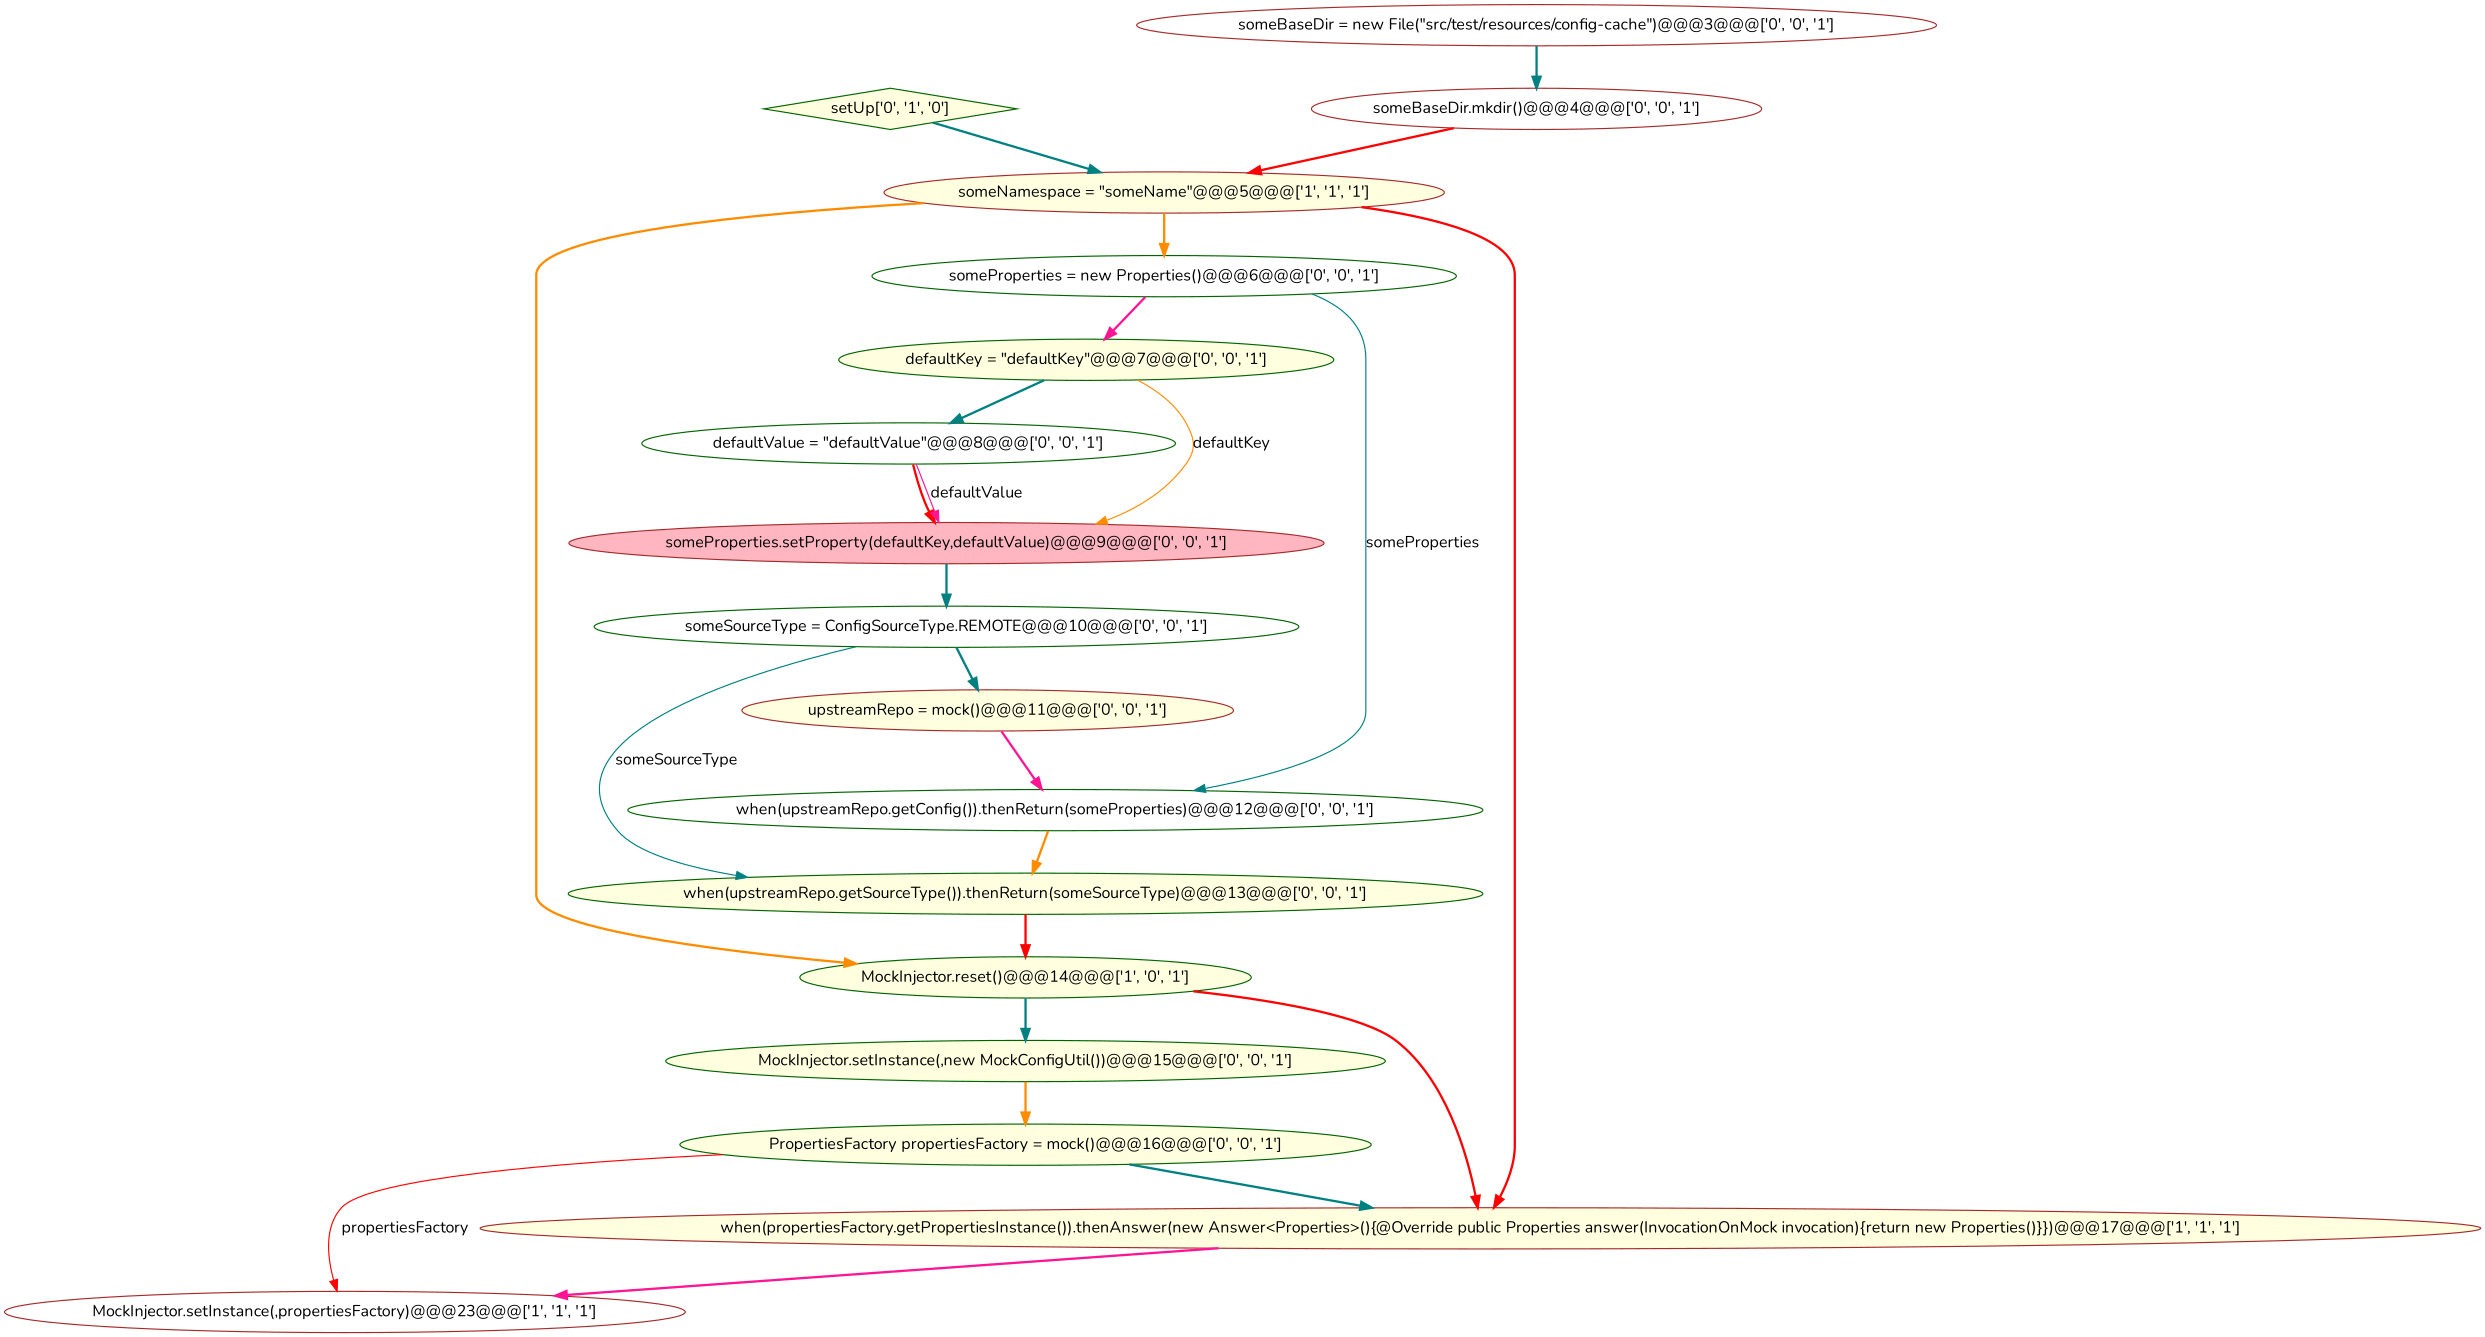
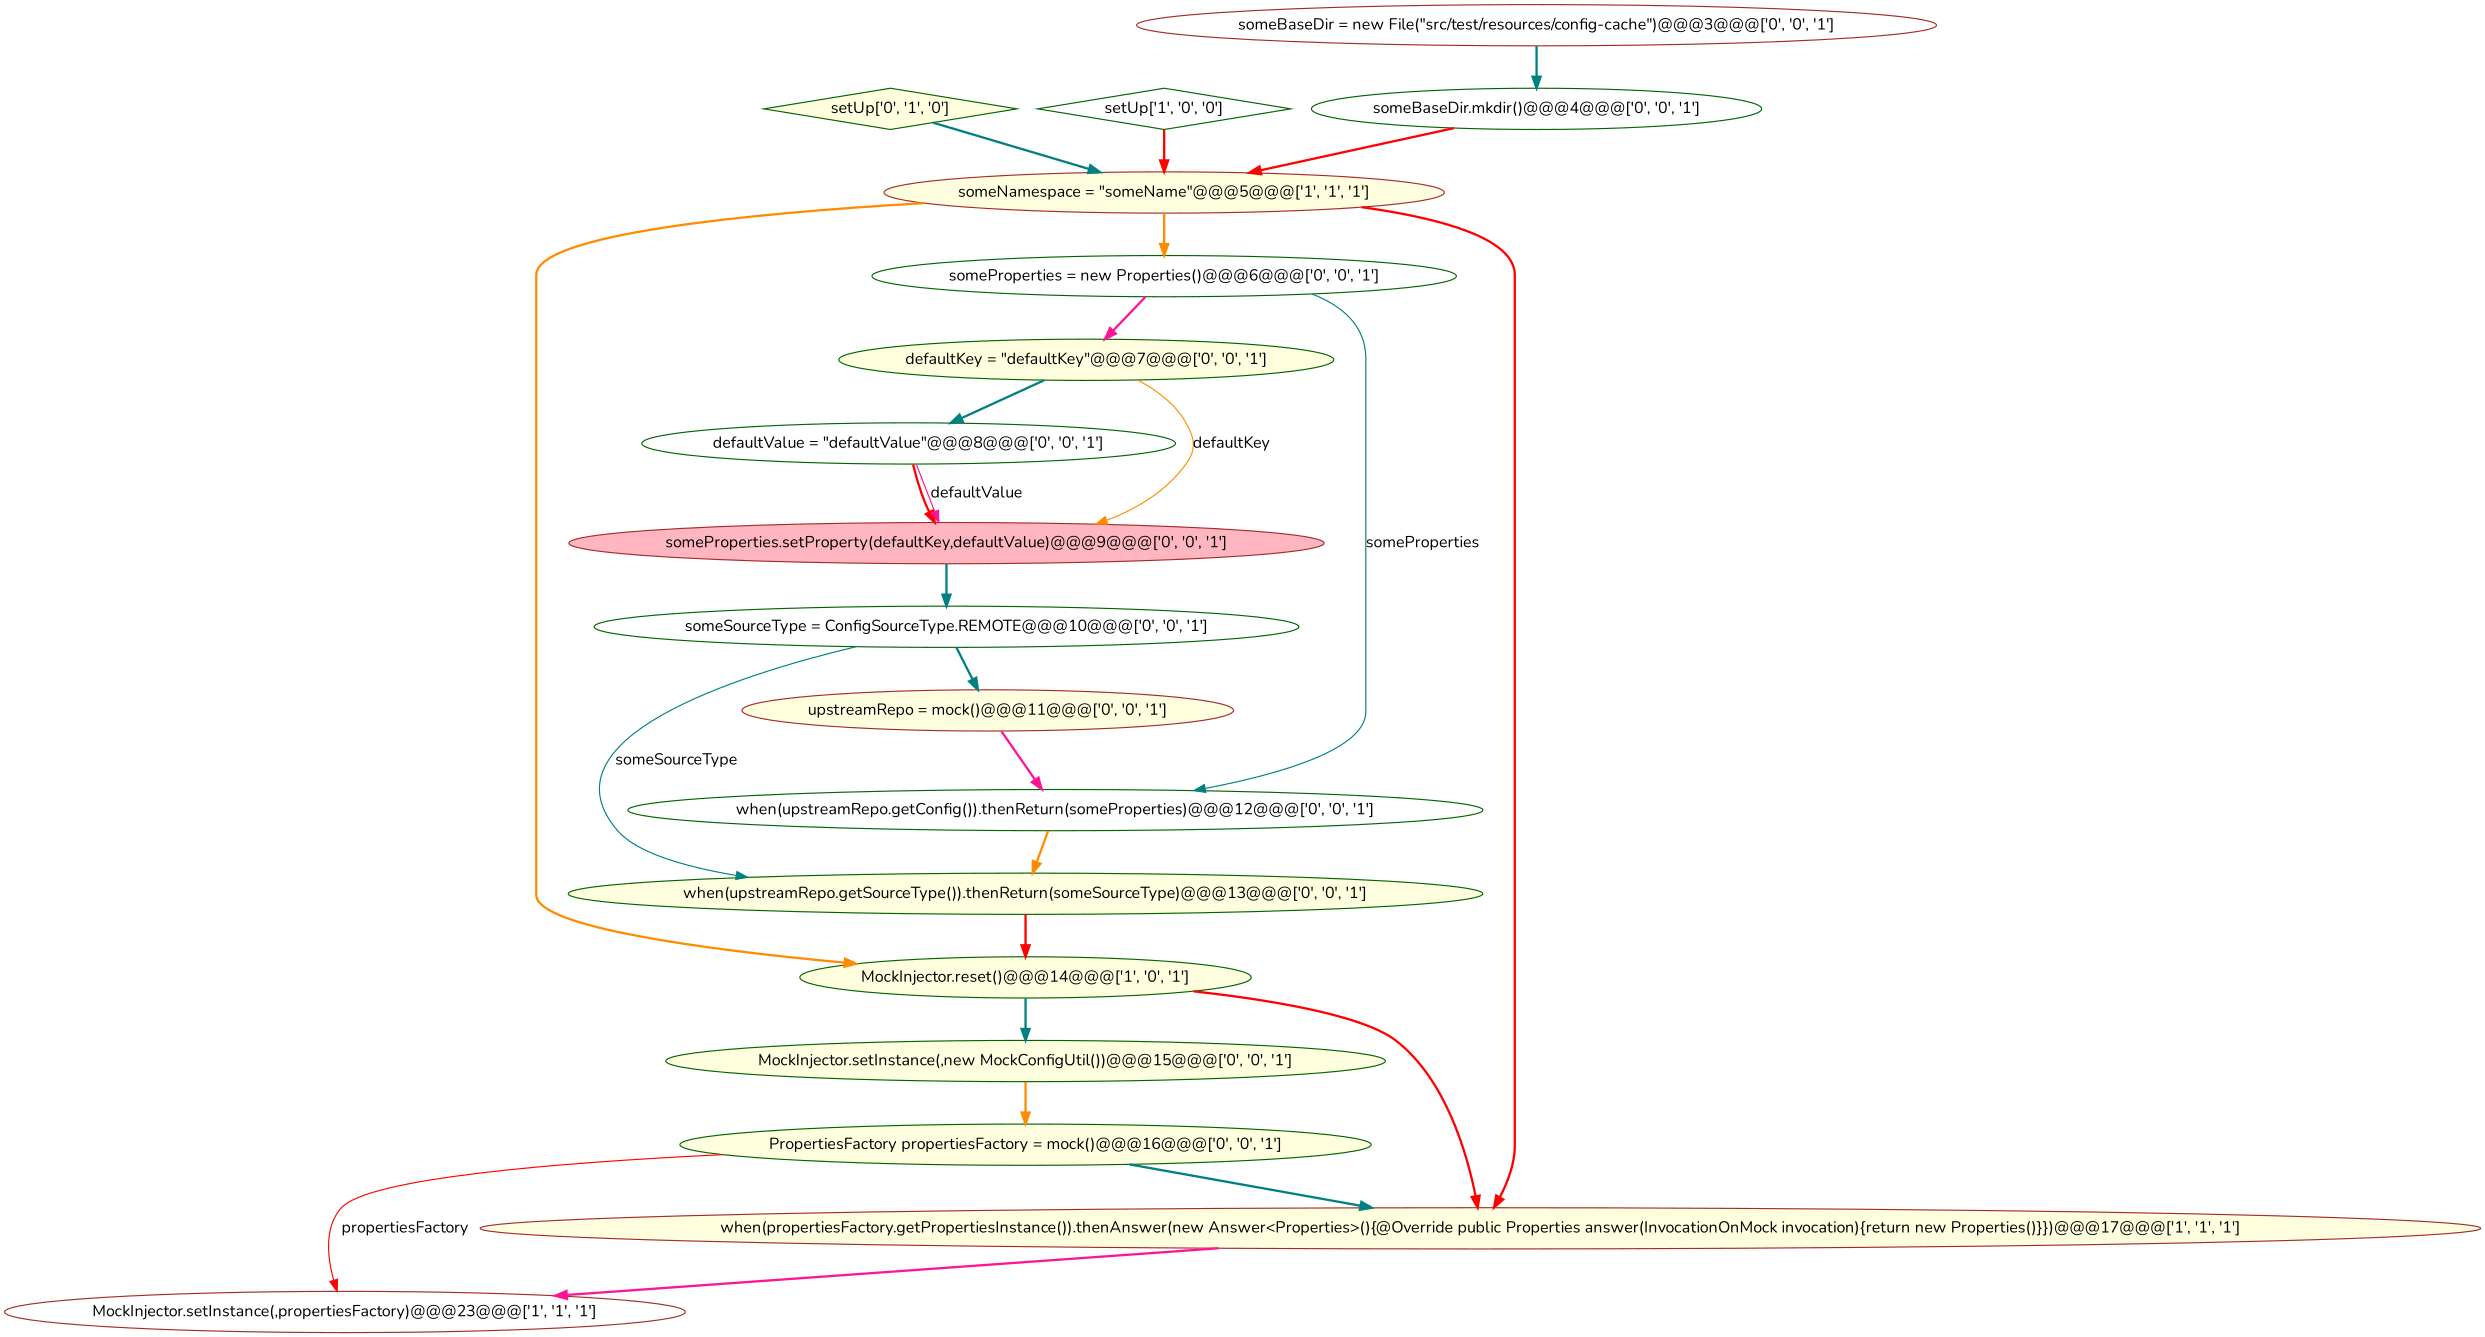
none -> (1164, 109)
(1537, 109) -> (1537, 109)
